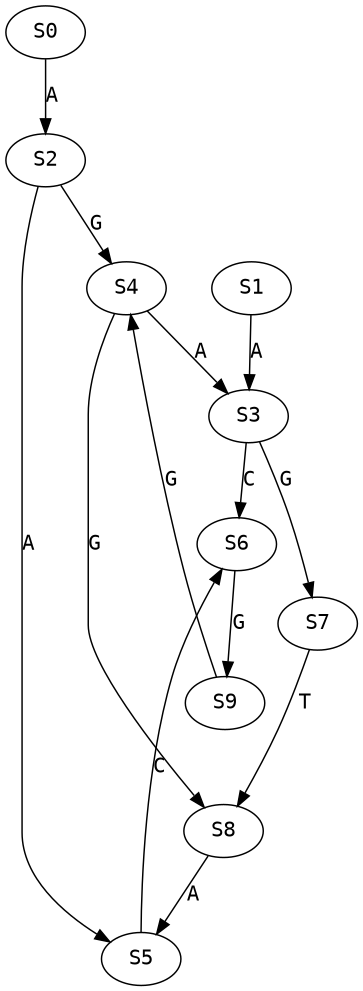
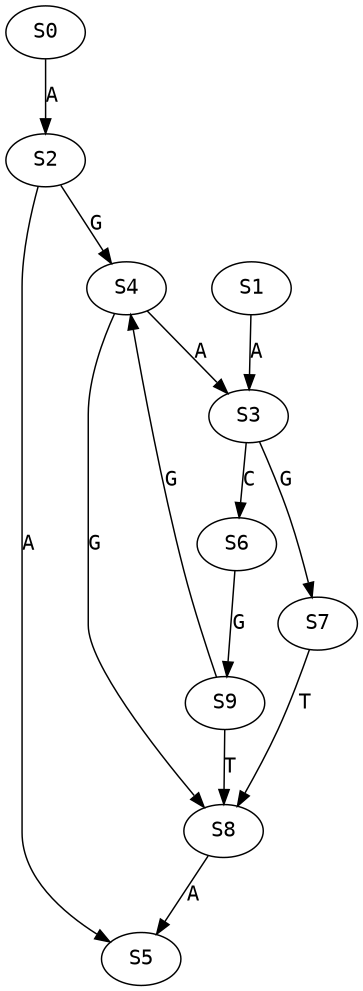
none -> (224, 760)
(154, 761) -> none
